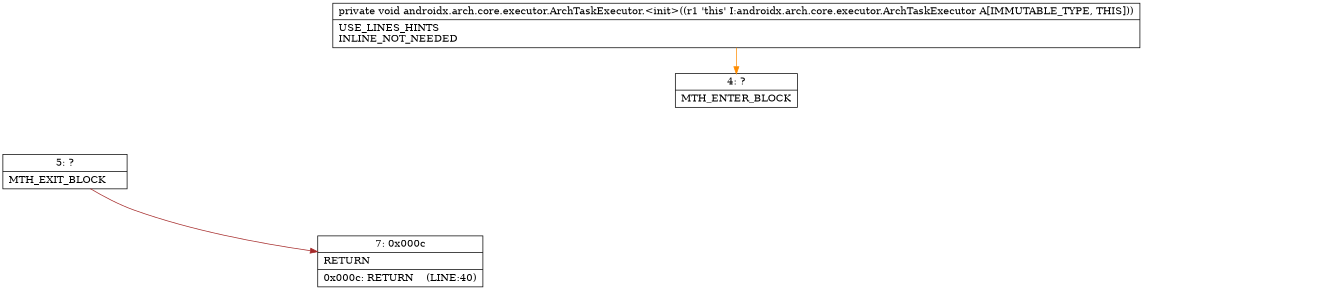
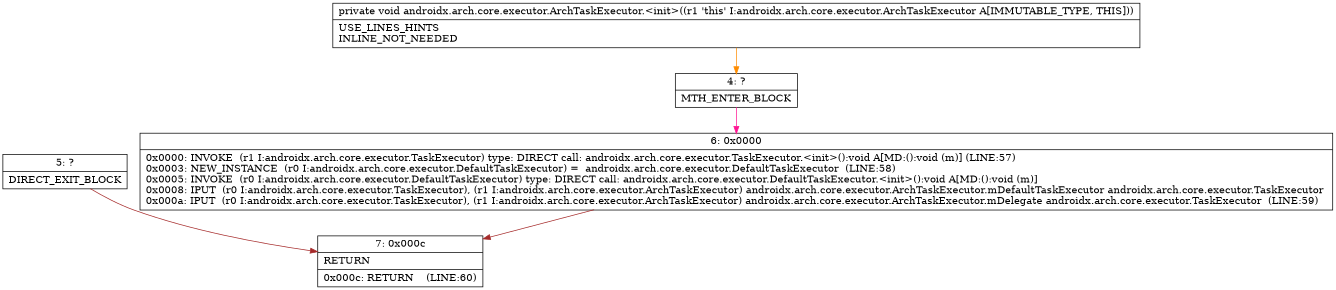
none -> (736, 172)
(57, 180) -> (65, 180)
(400, 278) -> (400, 278)
